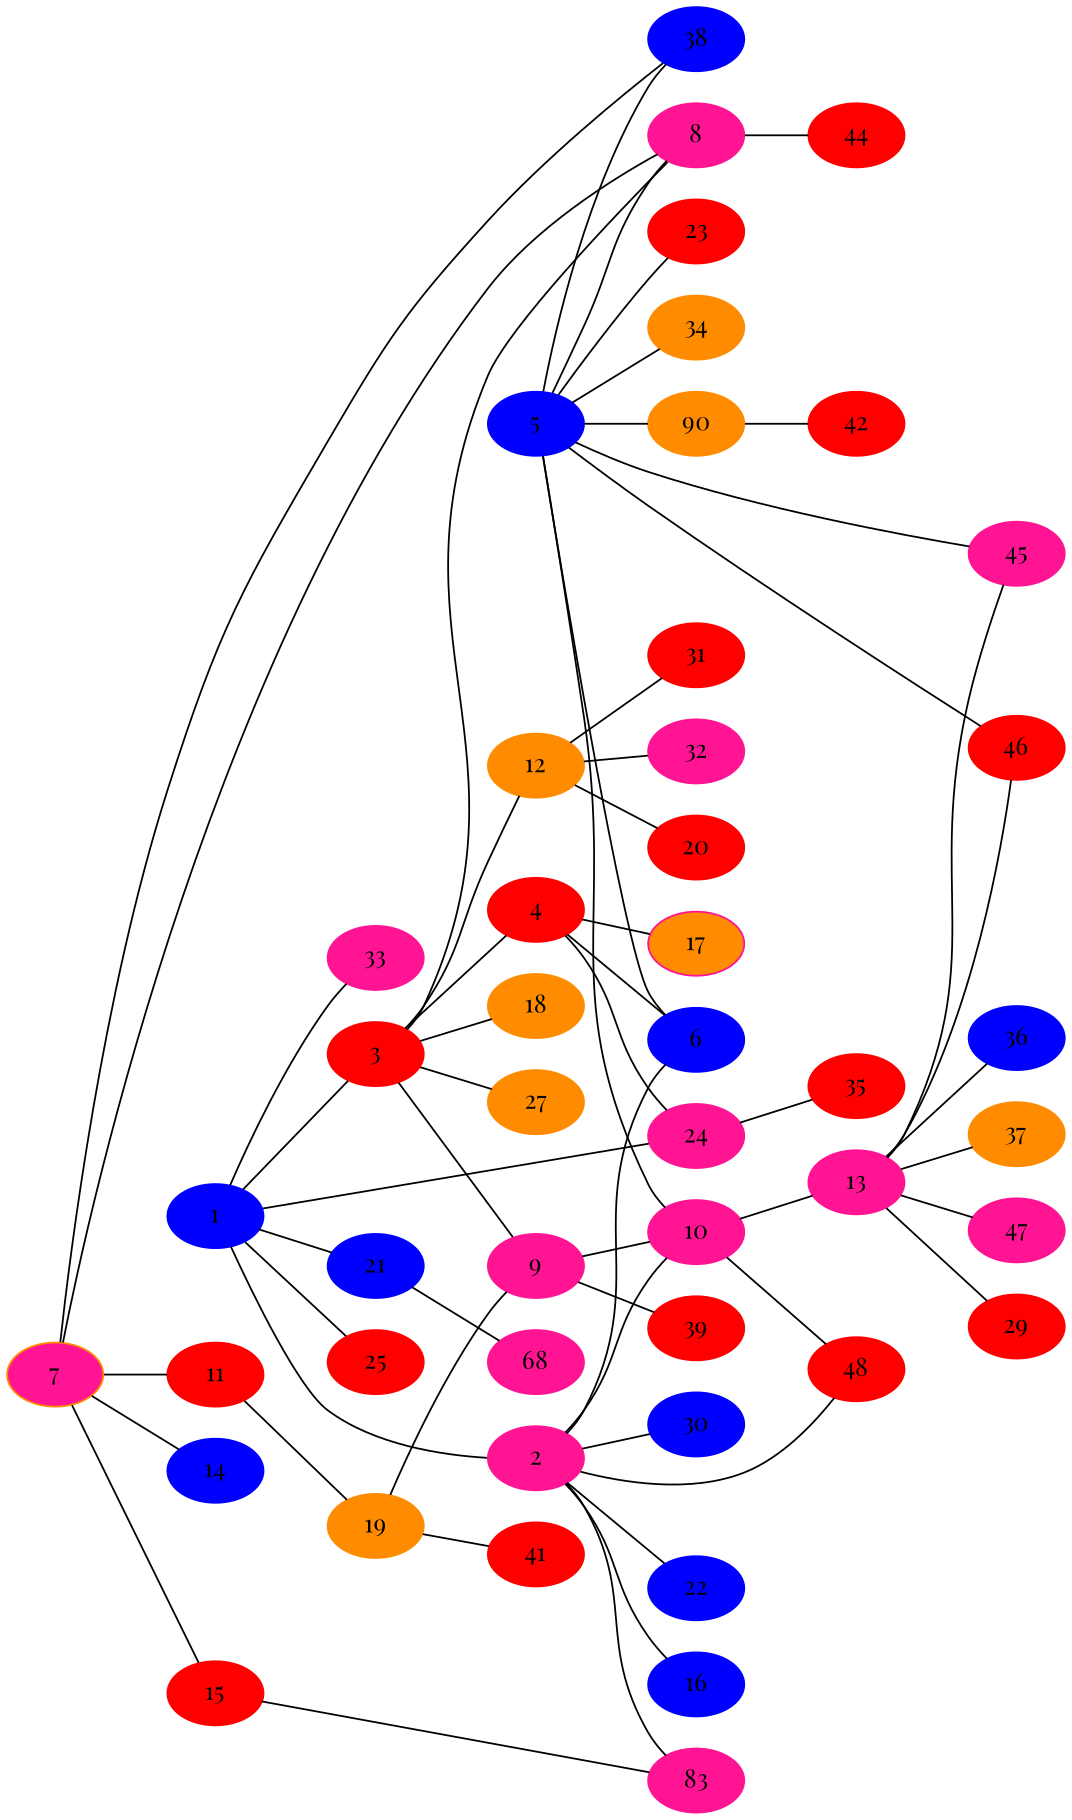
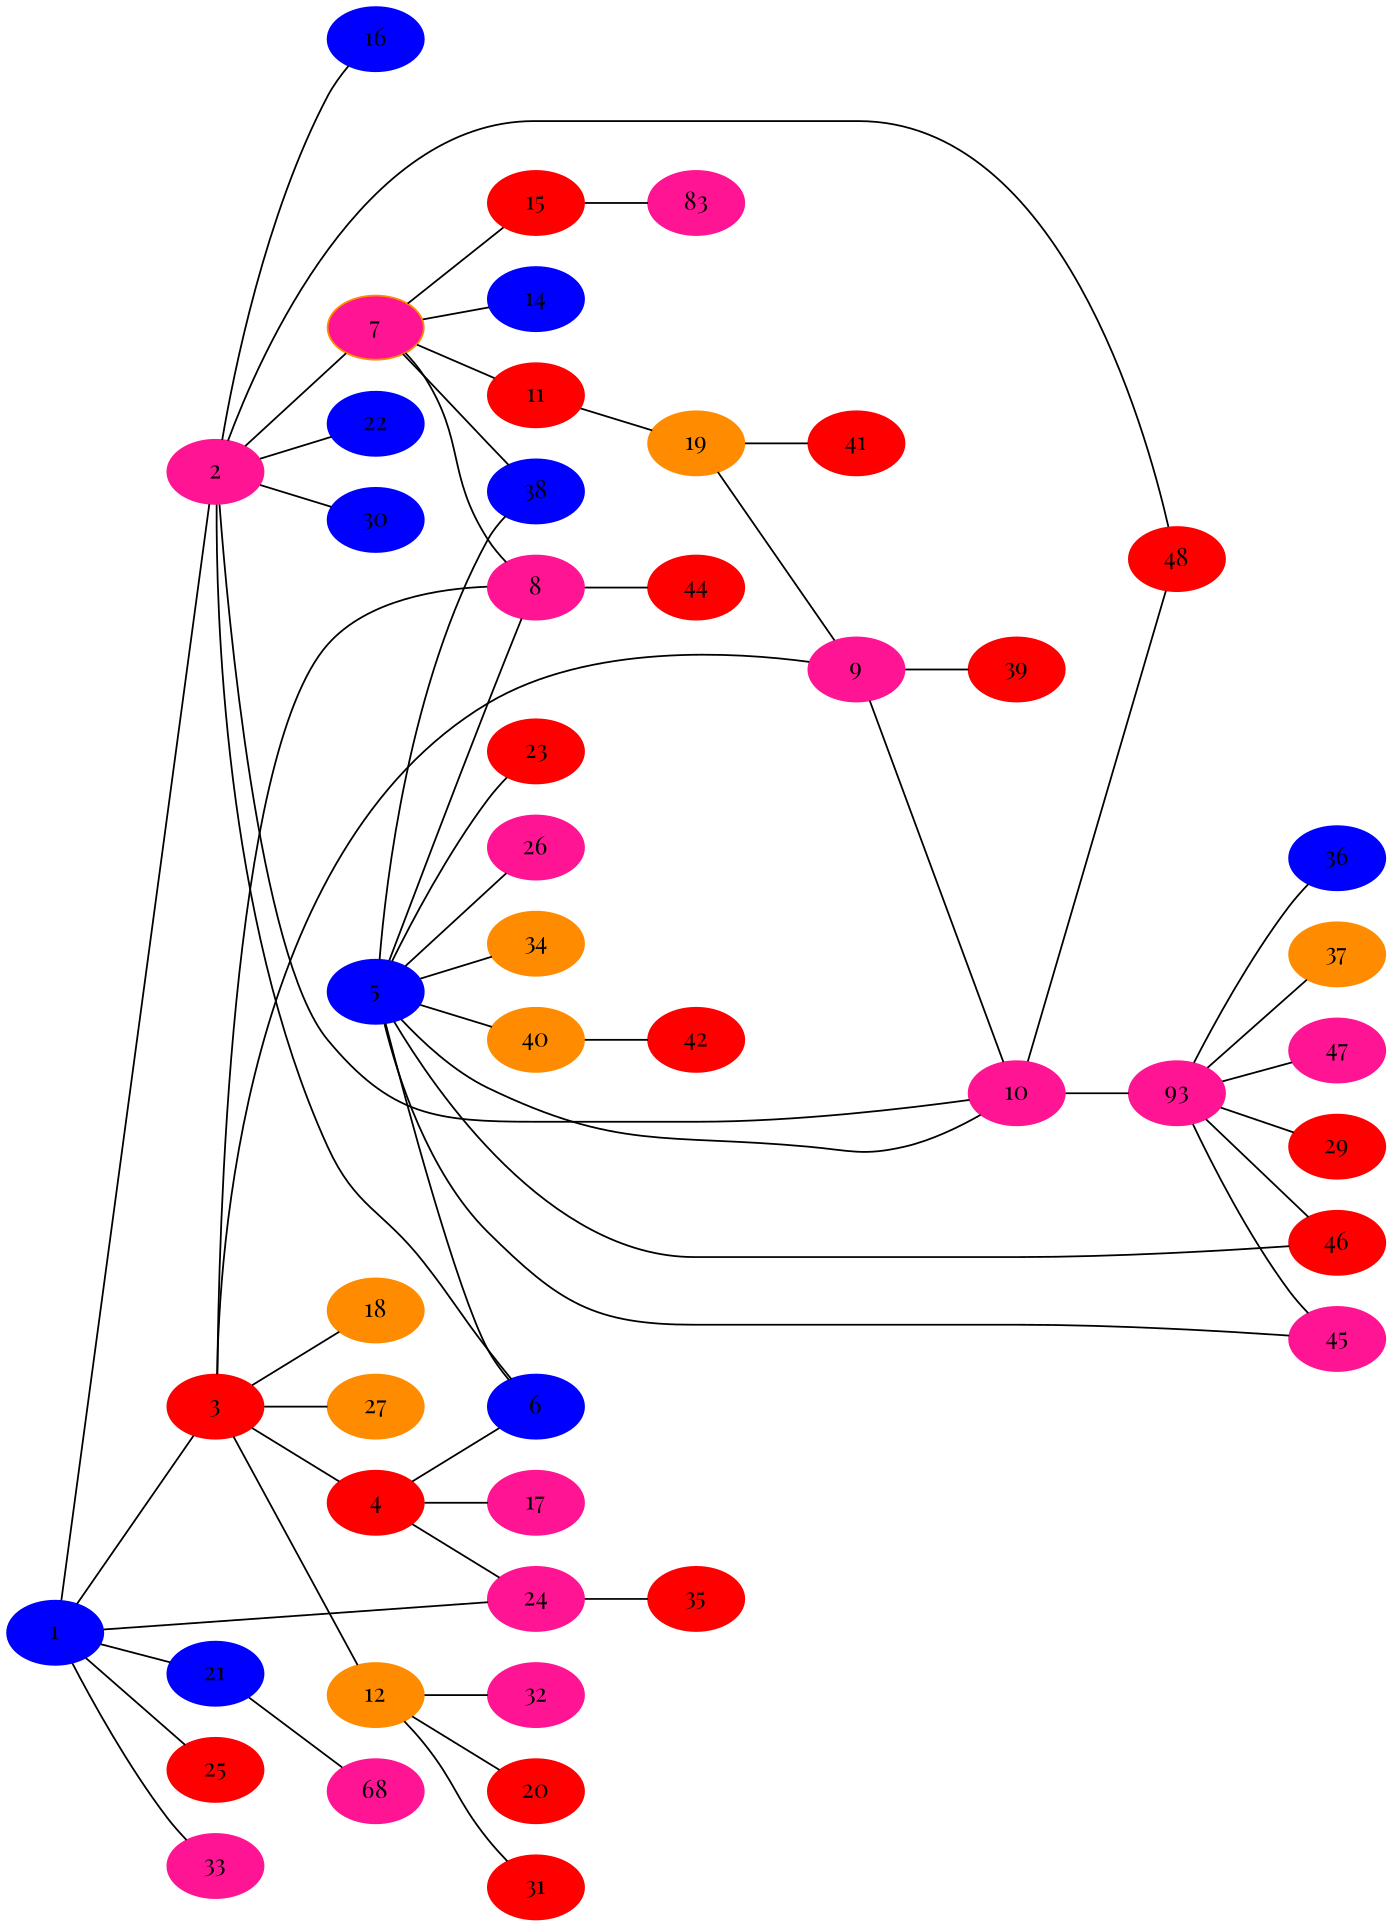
(696, 424) -> (536, 1040)
none -> (536, 848)
(696, 944) -> (536, 1503)
(856, 1182) -> (1177, 1093)
(616, 1619) -> (296, 400)
